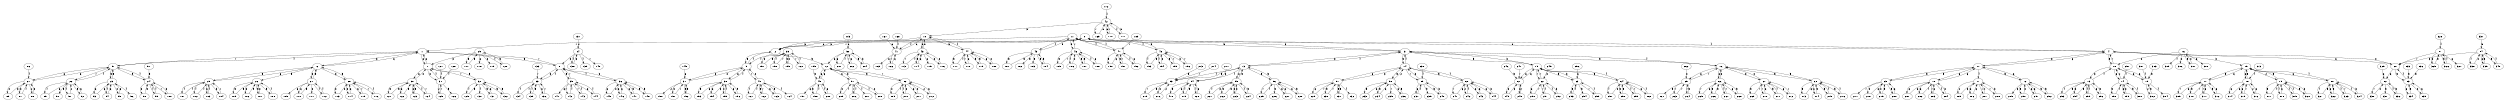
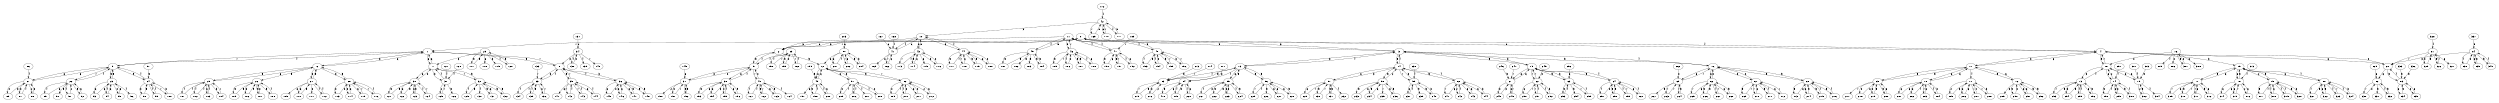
(762, 66) -> none
